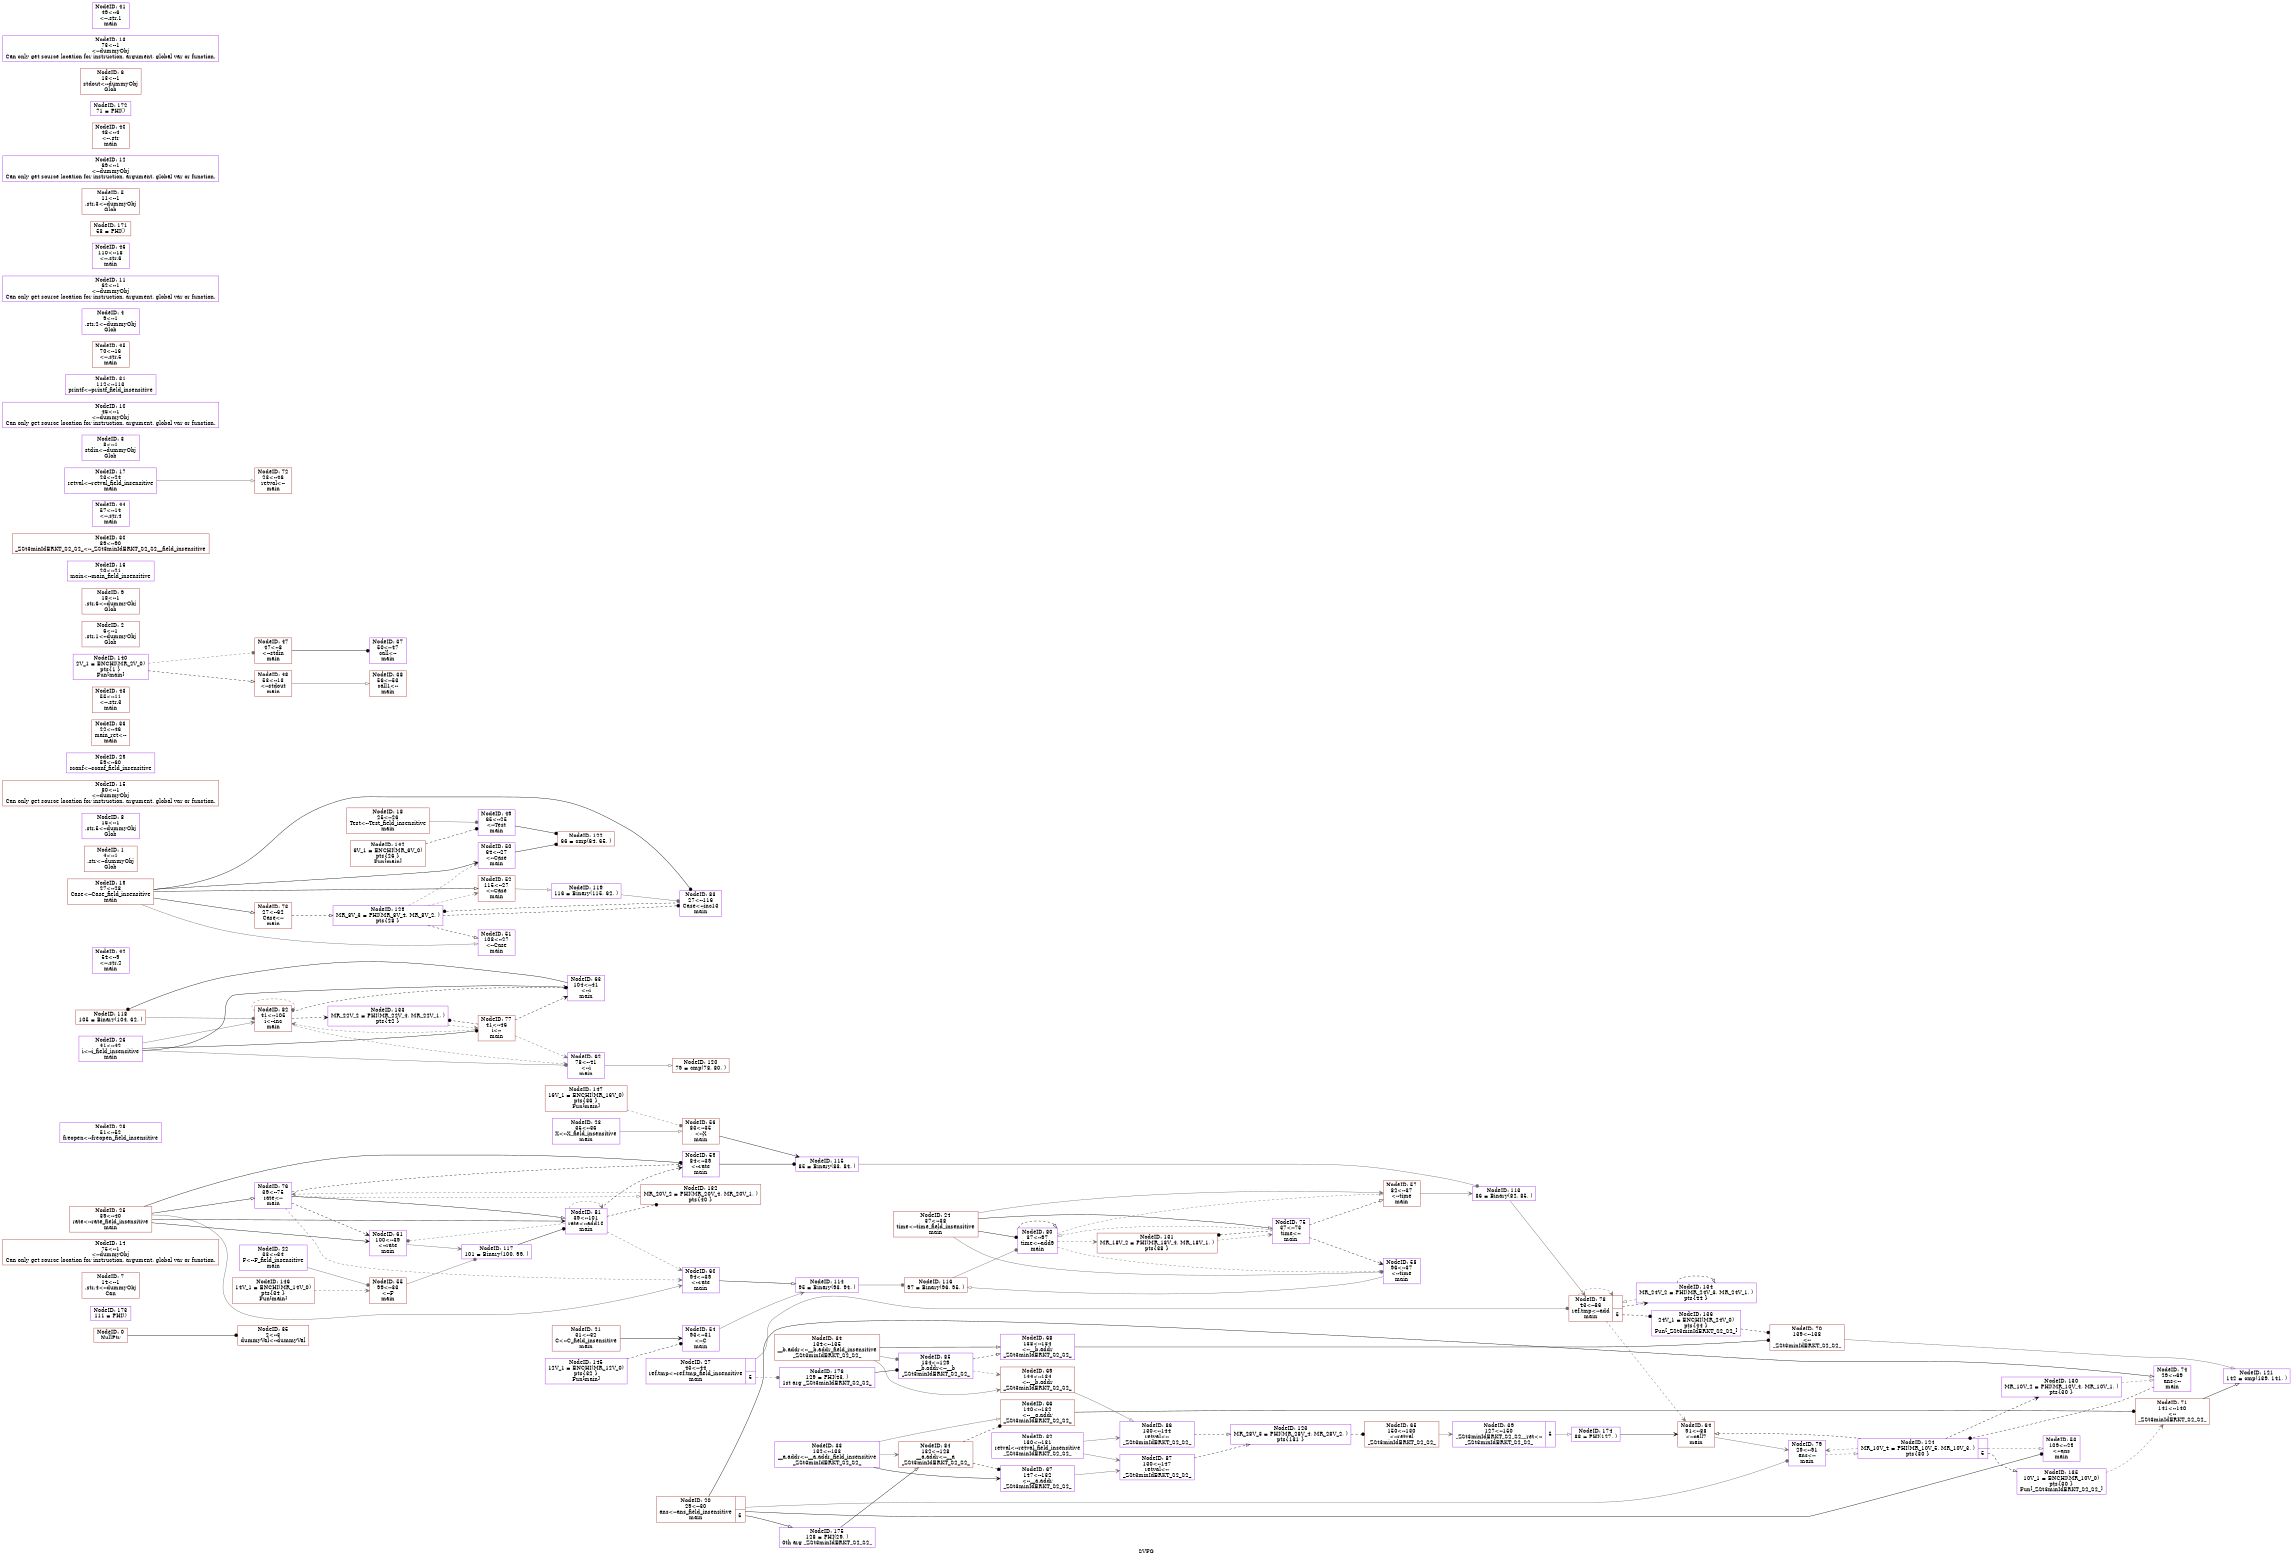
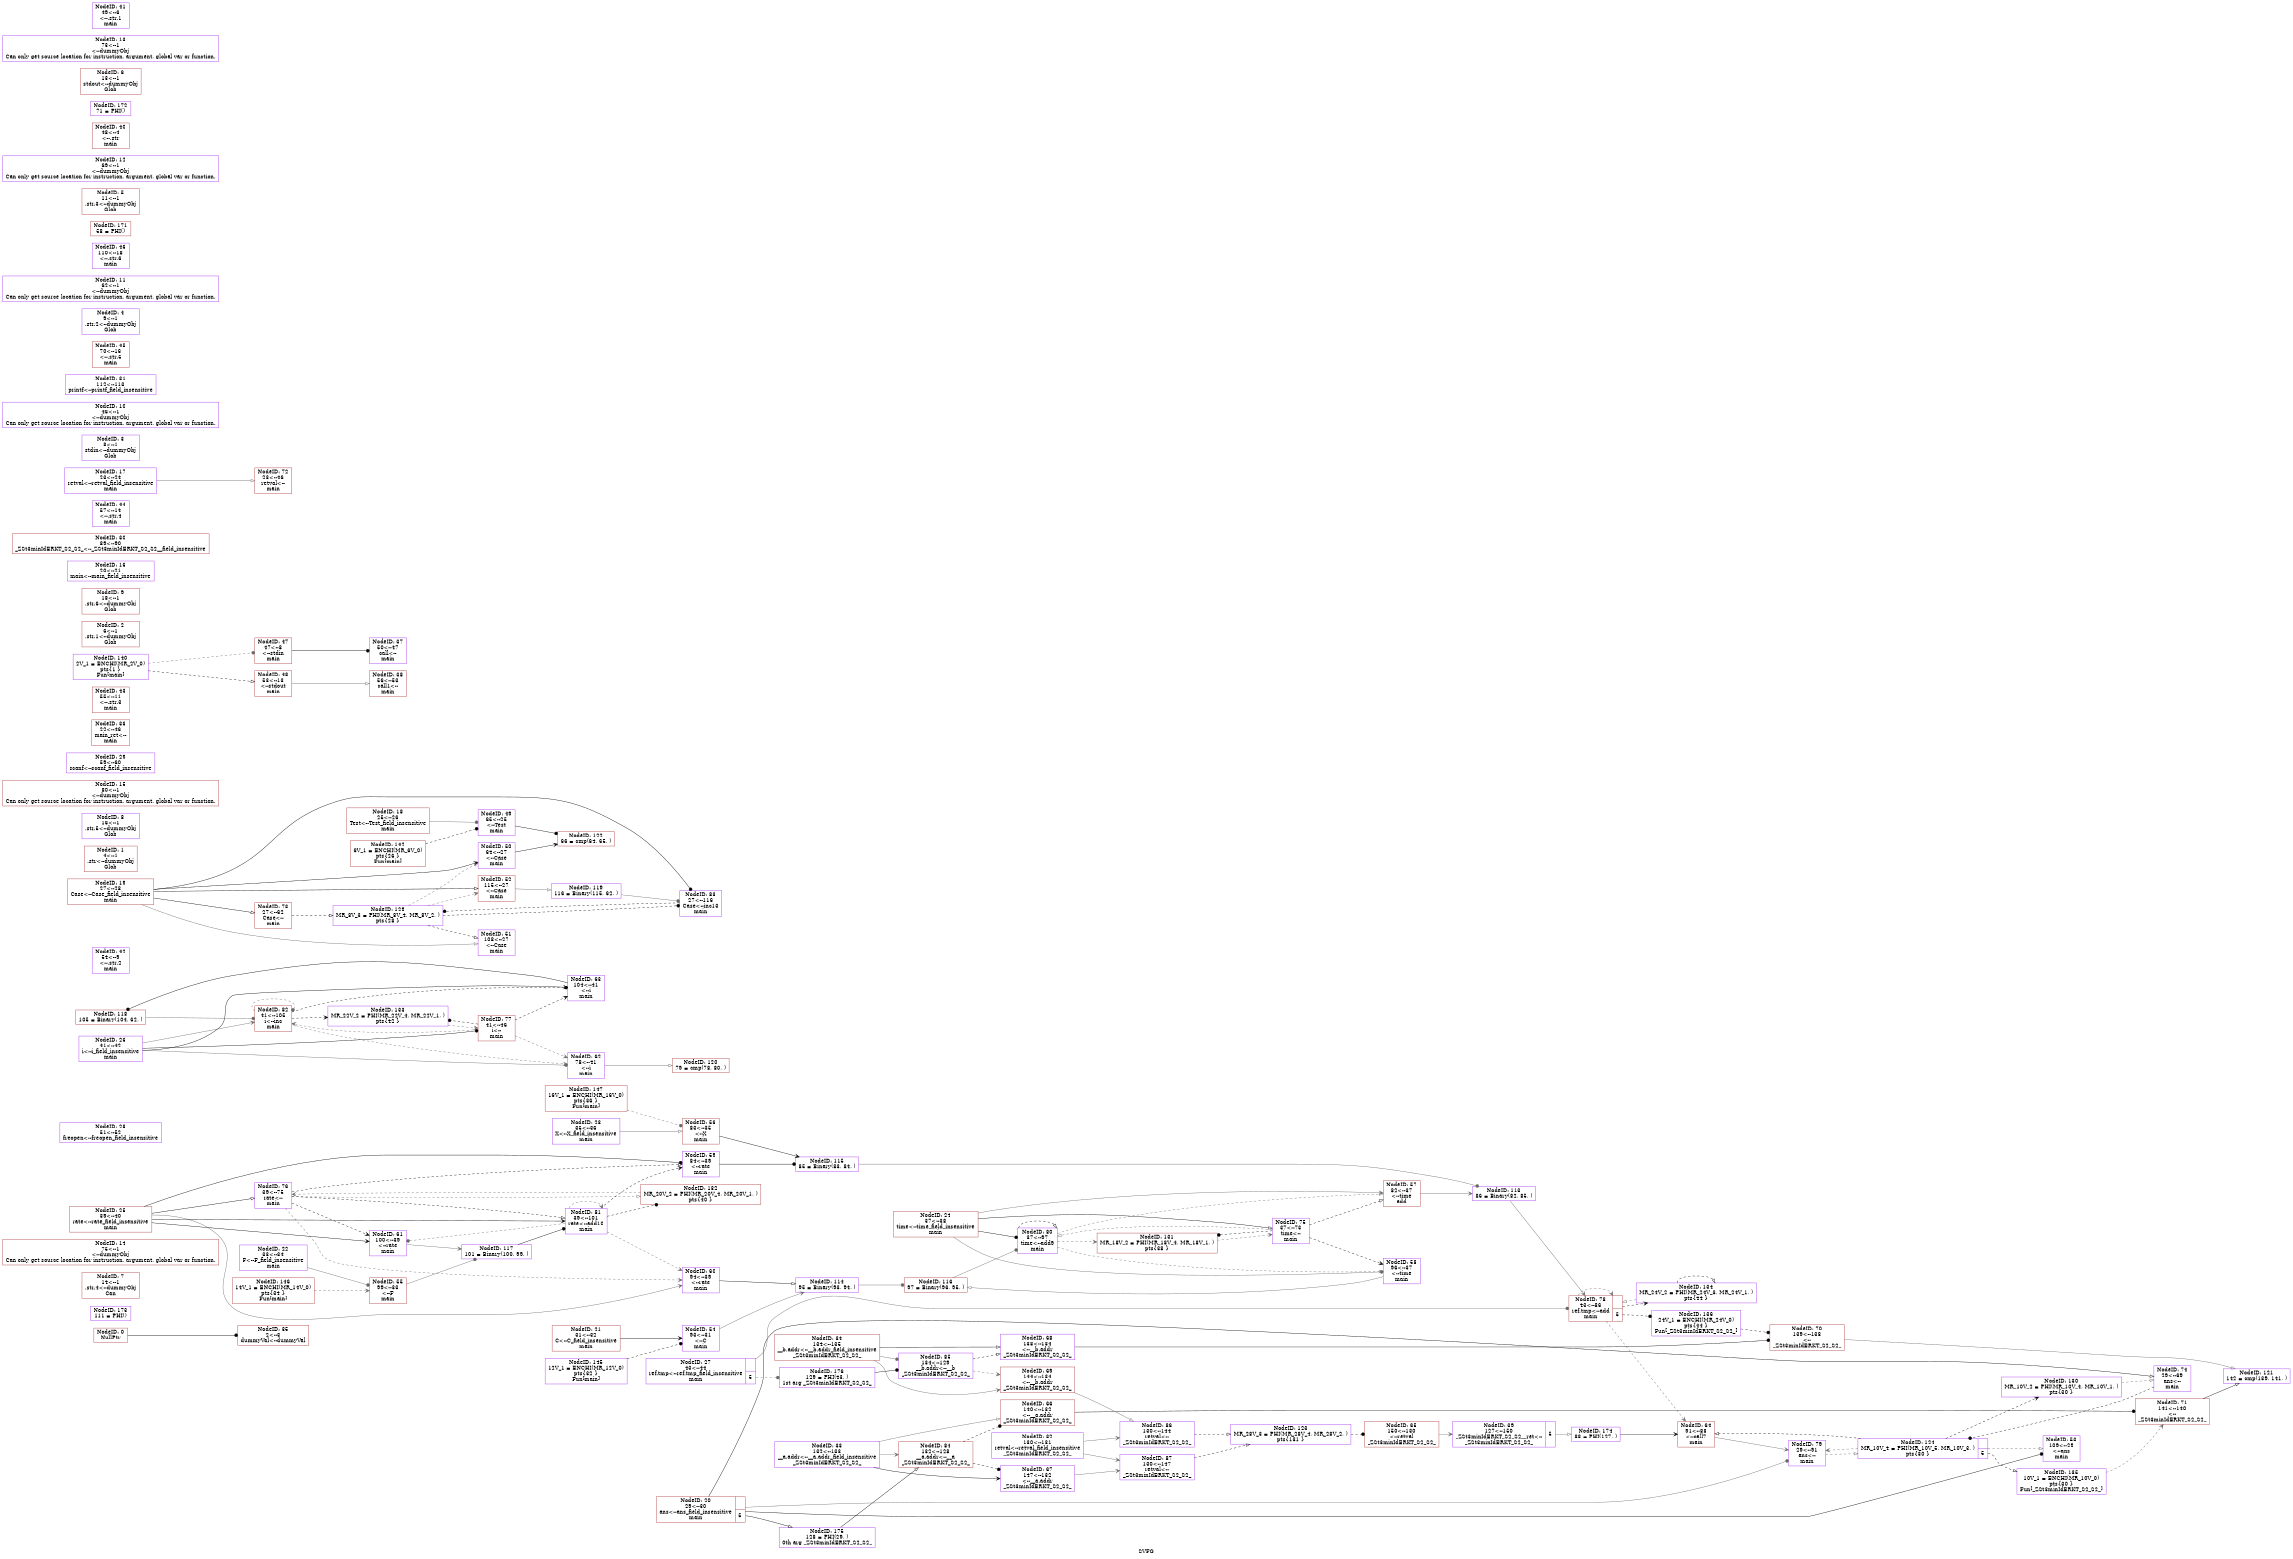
(535, 848) -> (534, 848)
(1402, 1202) -> (1402, 1202)
(427, 1205) -> (427, 1205)
